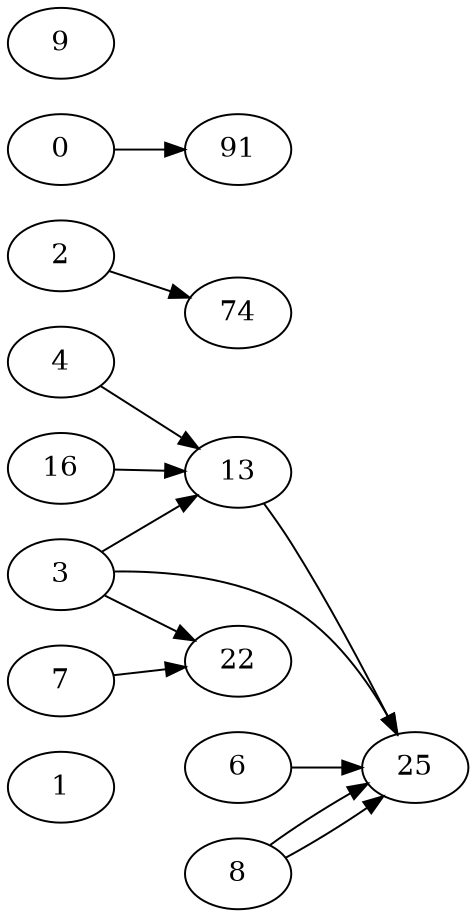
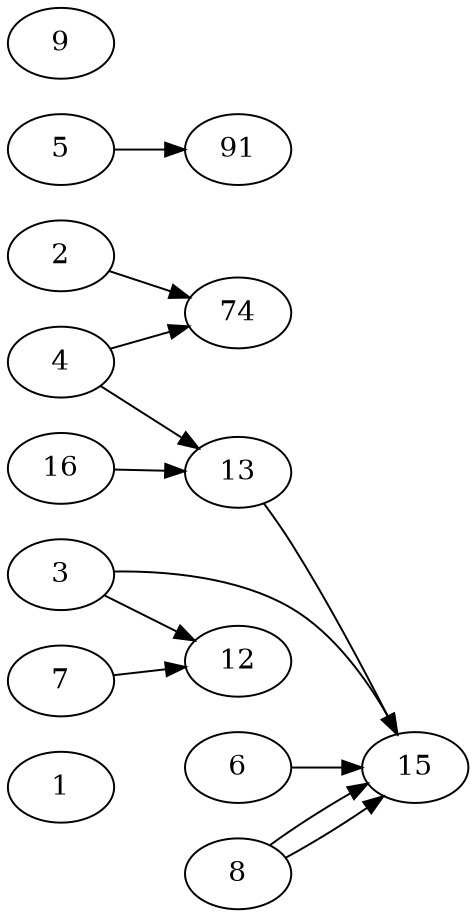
(61, 150) -> (61, 150)
none -> (140, 340)
(141, 529) -> none
(238, 661) -> (238, 661)
(415, 768) -> (415, 768)
